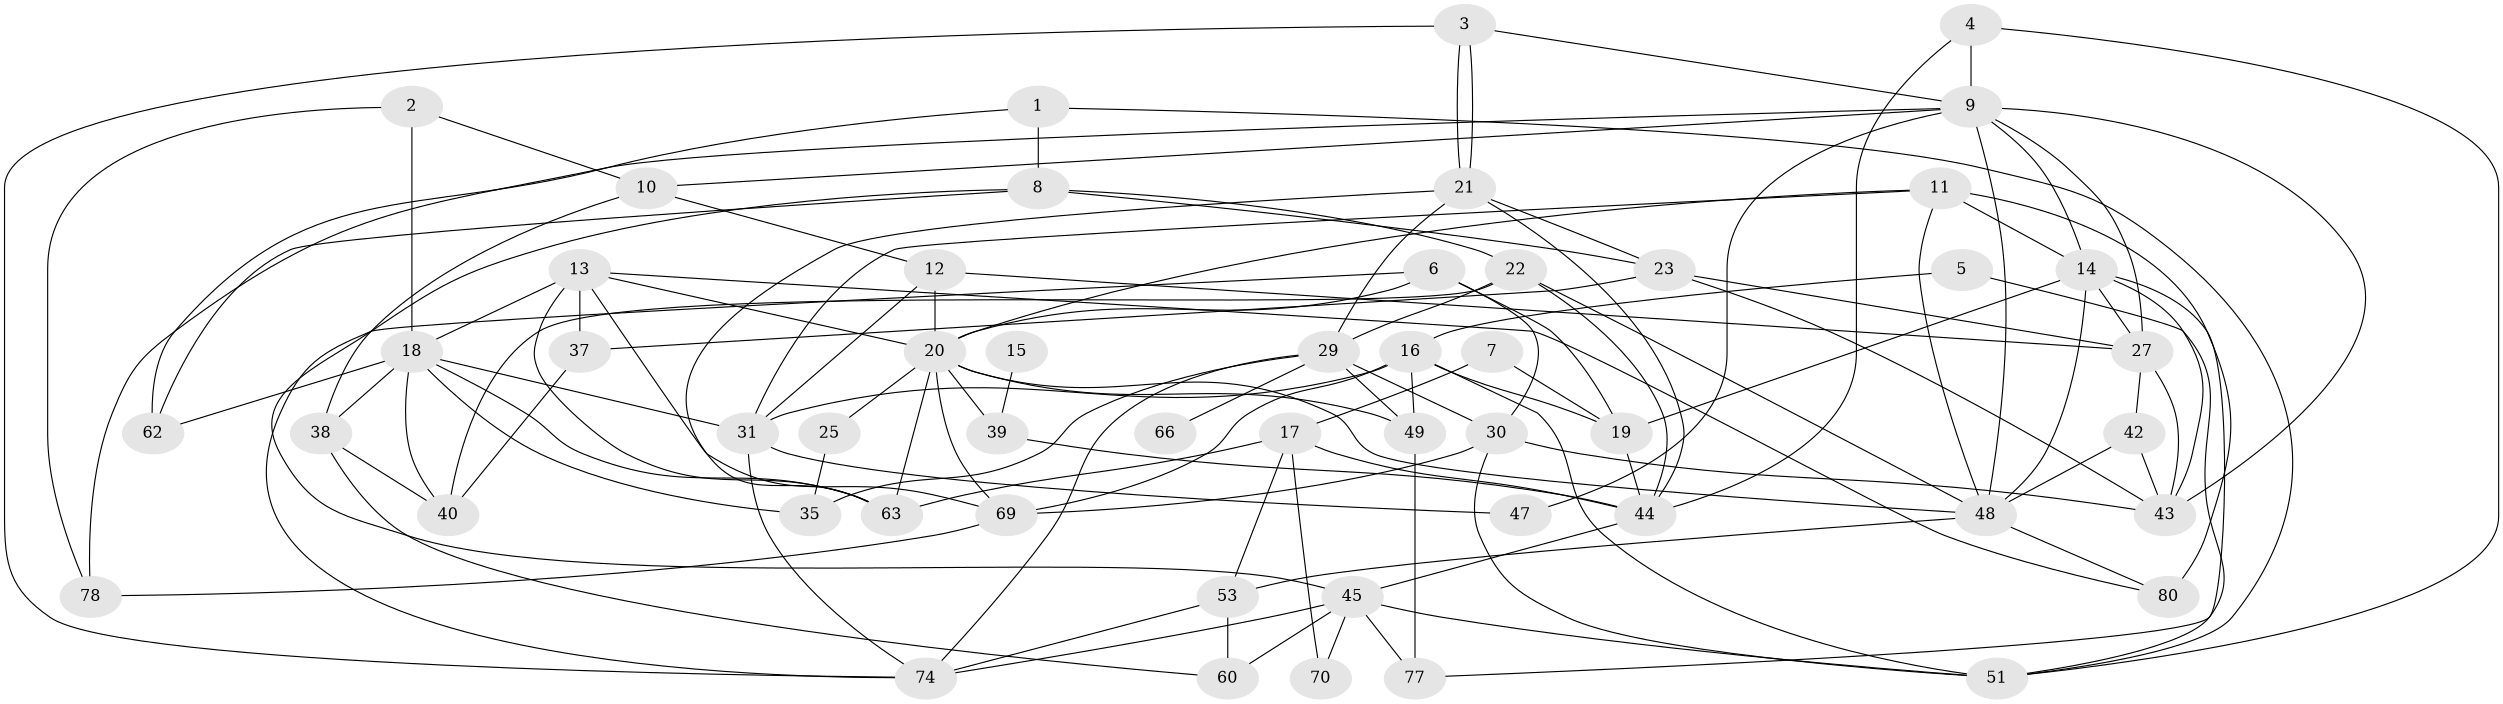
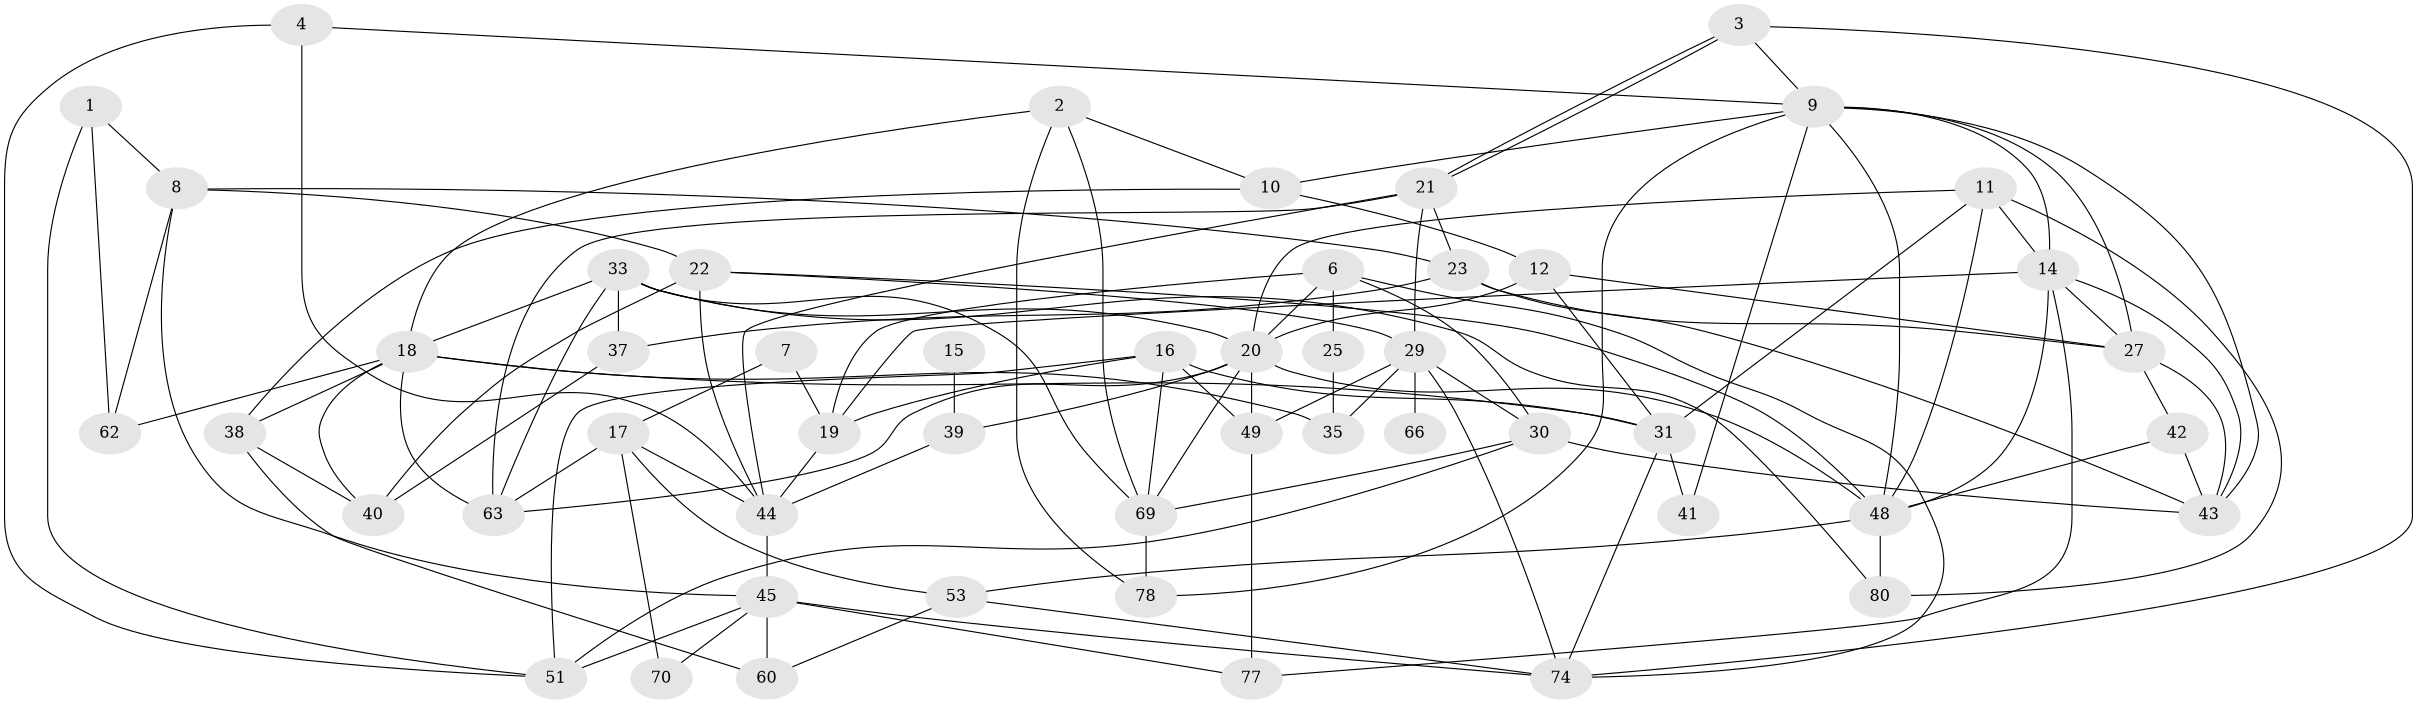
(580, 270) -> (618, 270)
(1962, 270) -> none
none -> (1103, 330)
(890, 386) -> (1333, 311)
(1521, 515) -> (1688, 515)
